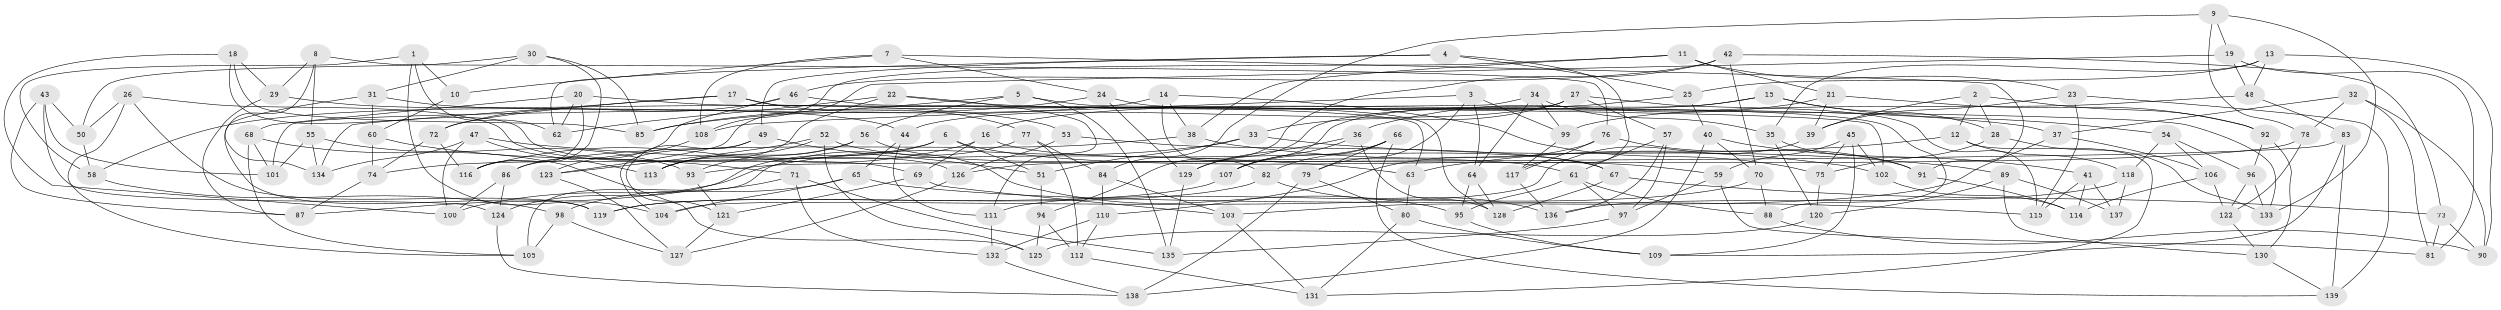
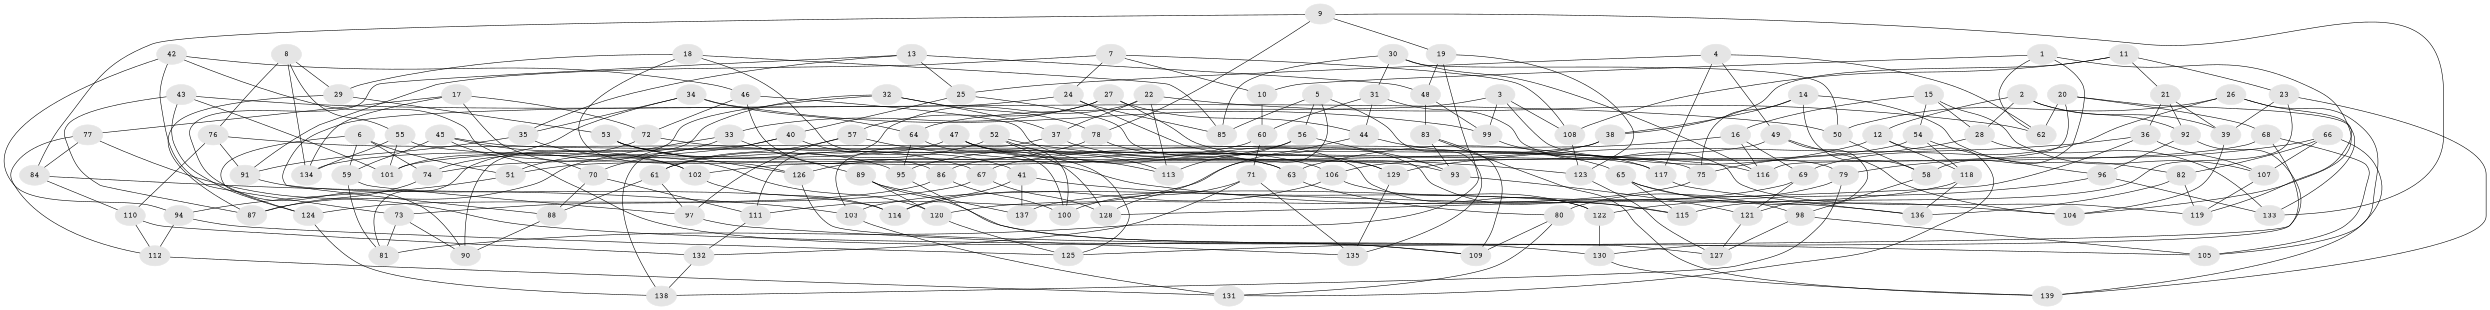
(1516, 195) -> (754, 155)
